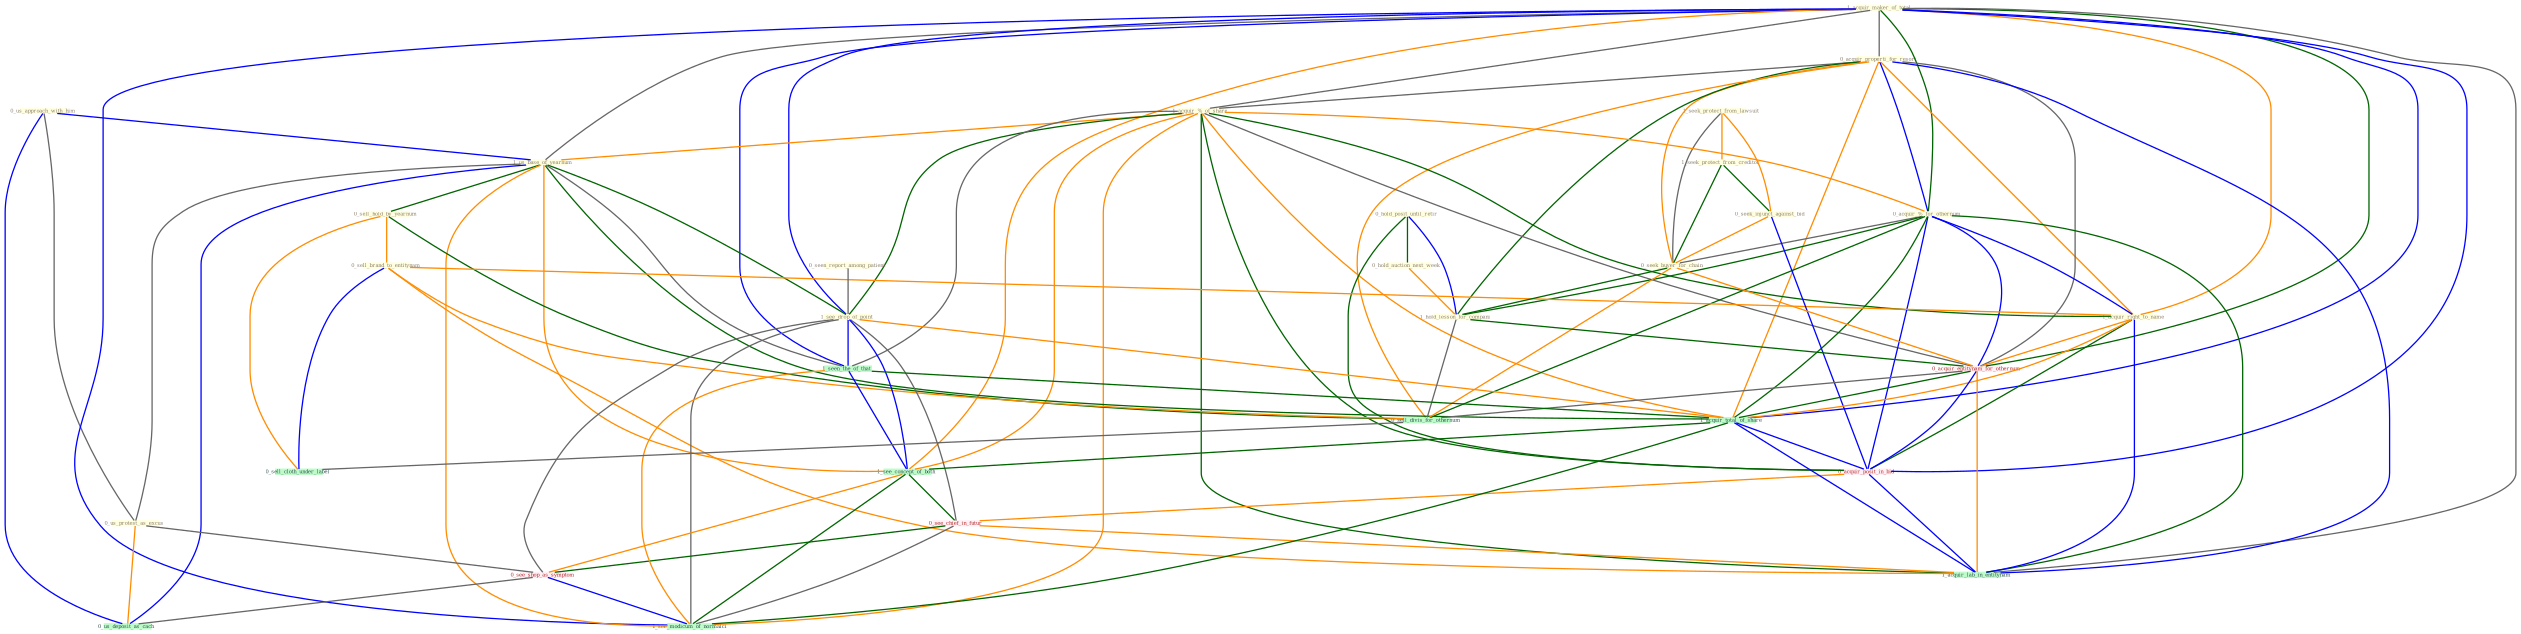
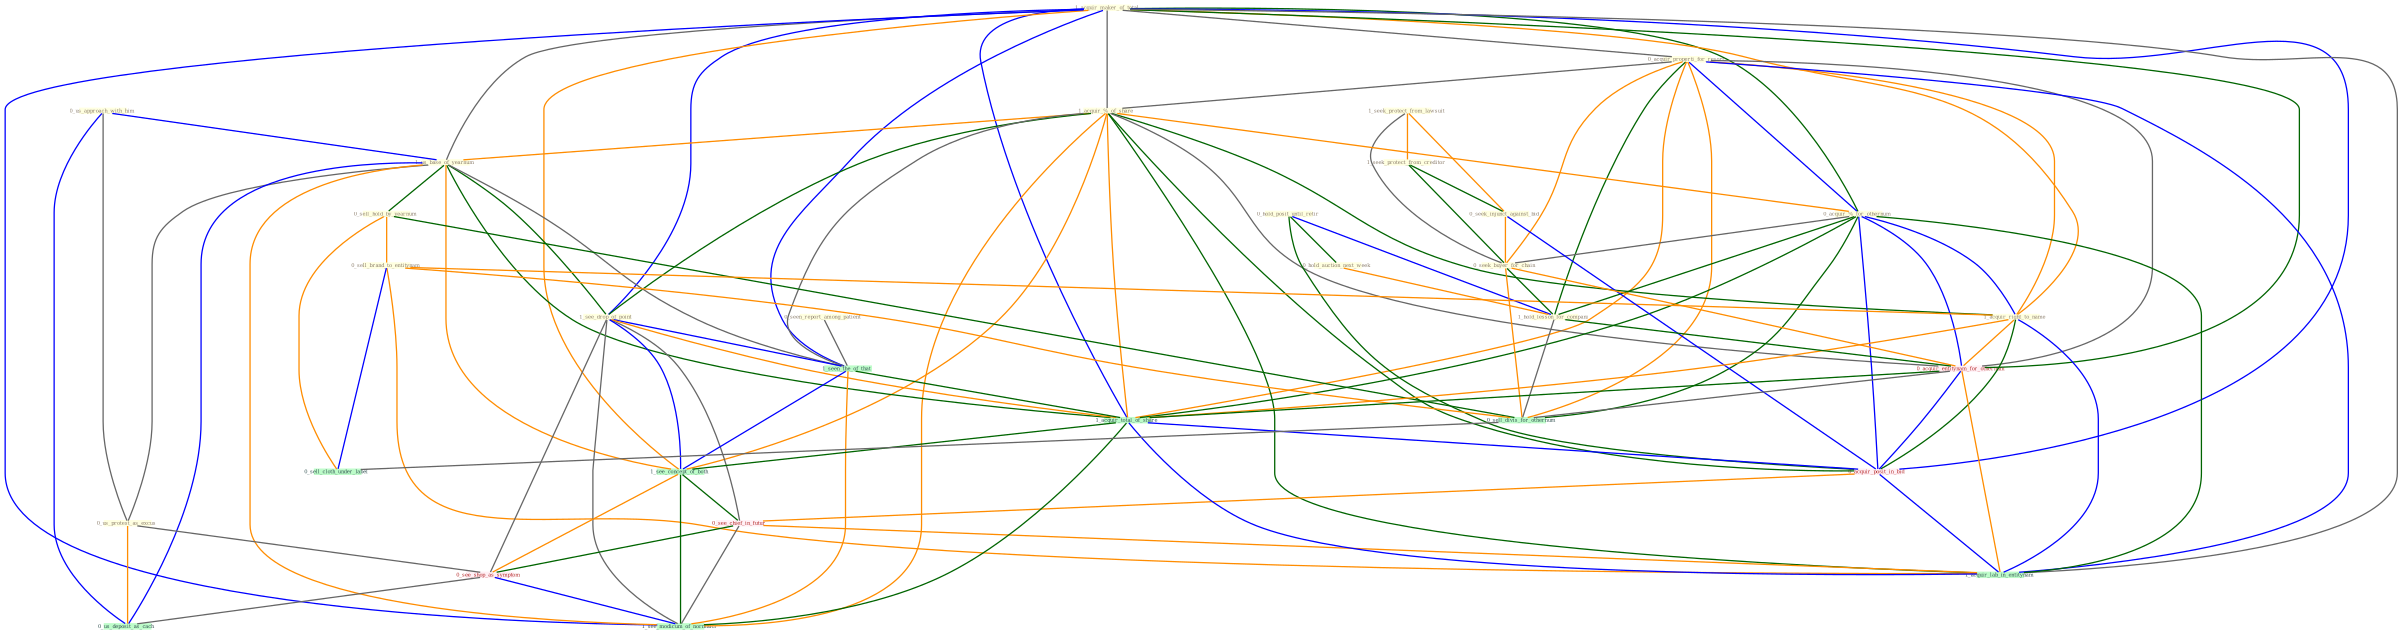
(848, 291) -> (836, 343)
